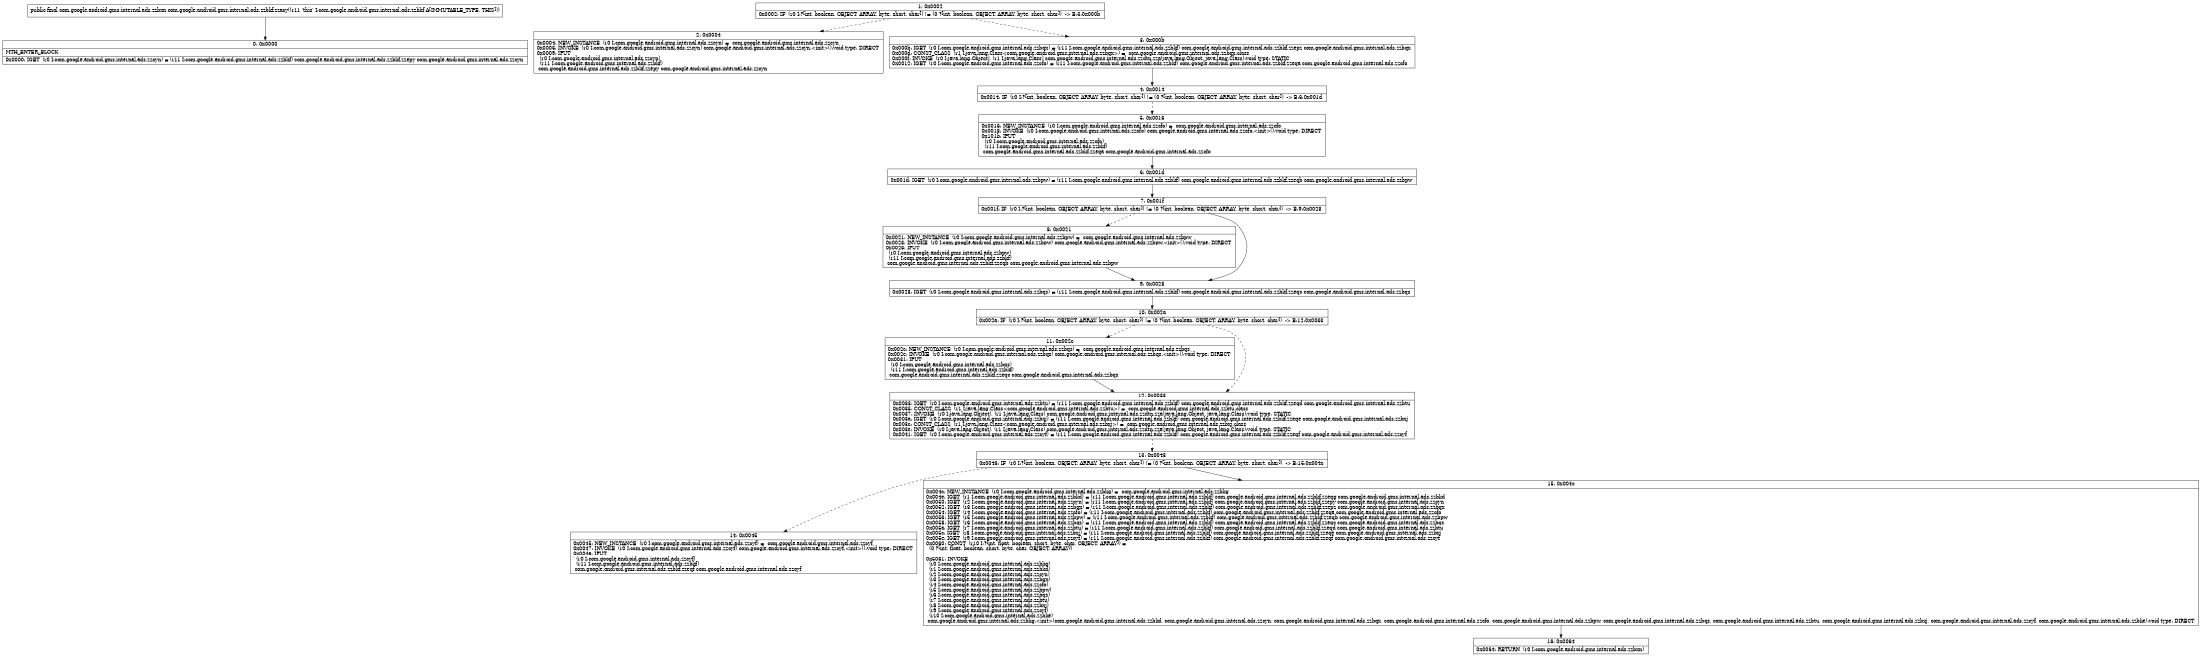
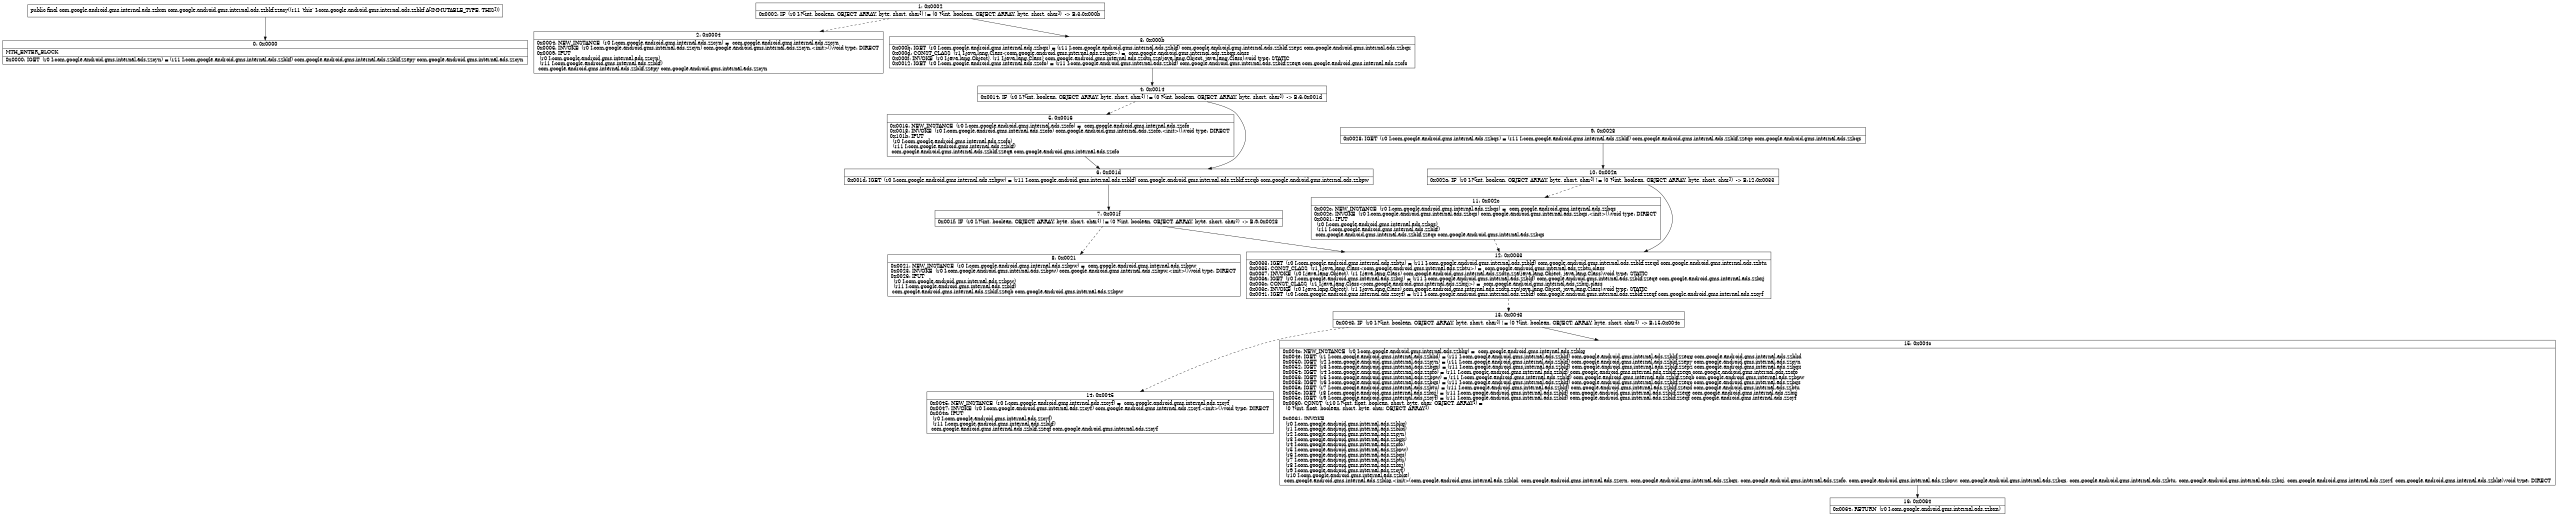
(1018, 27) -> (1018, 27)
none -> (1246, 133)
(1247, 245) -> (1252, 239)
(1119, 273) -> none
(1244, 349) -> (1672, 218)
(1102, 385) -> (1496, 244)
(949, 559) -> (1305, 419)
